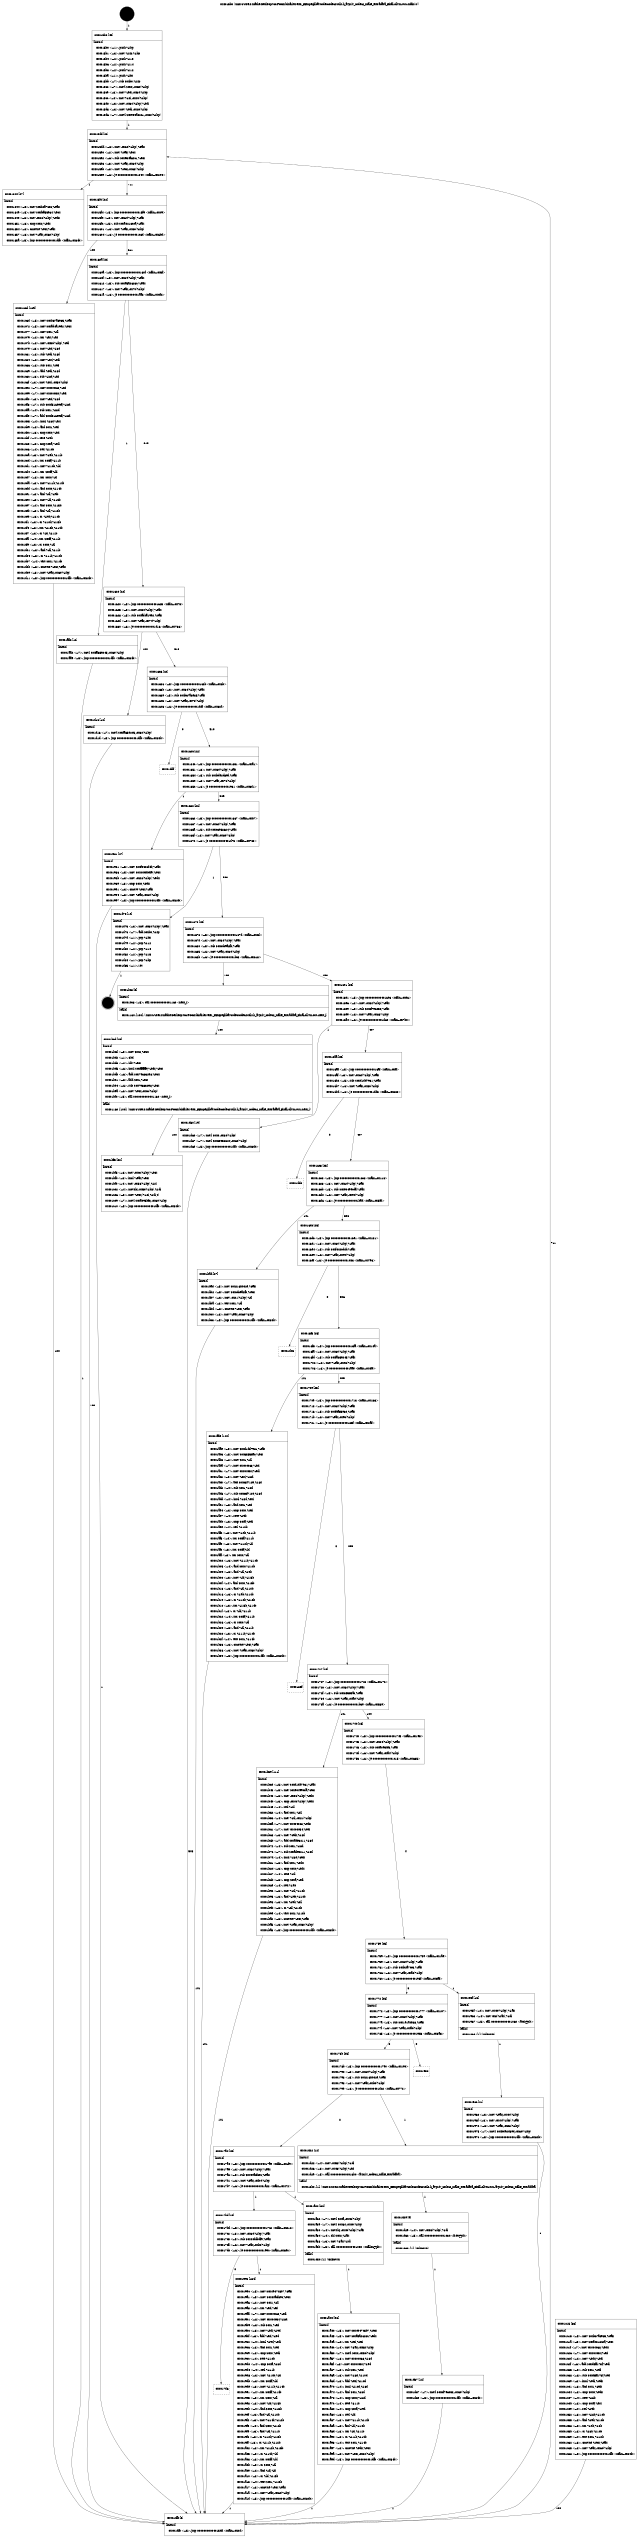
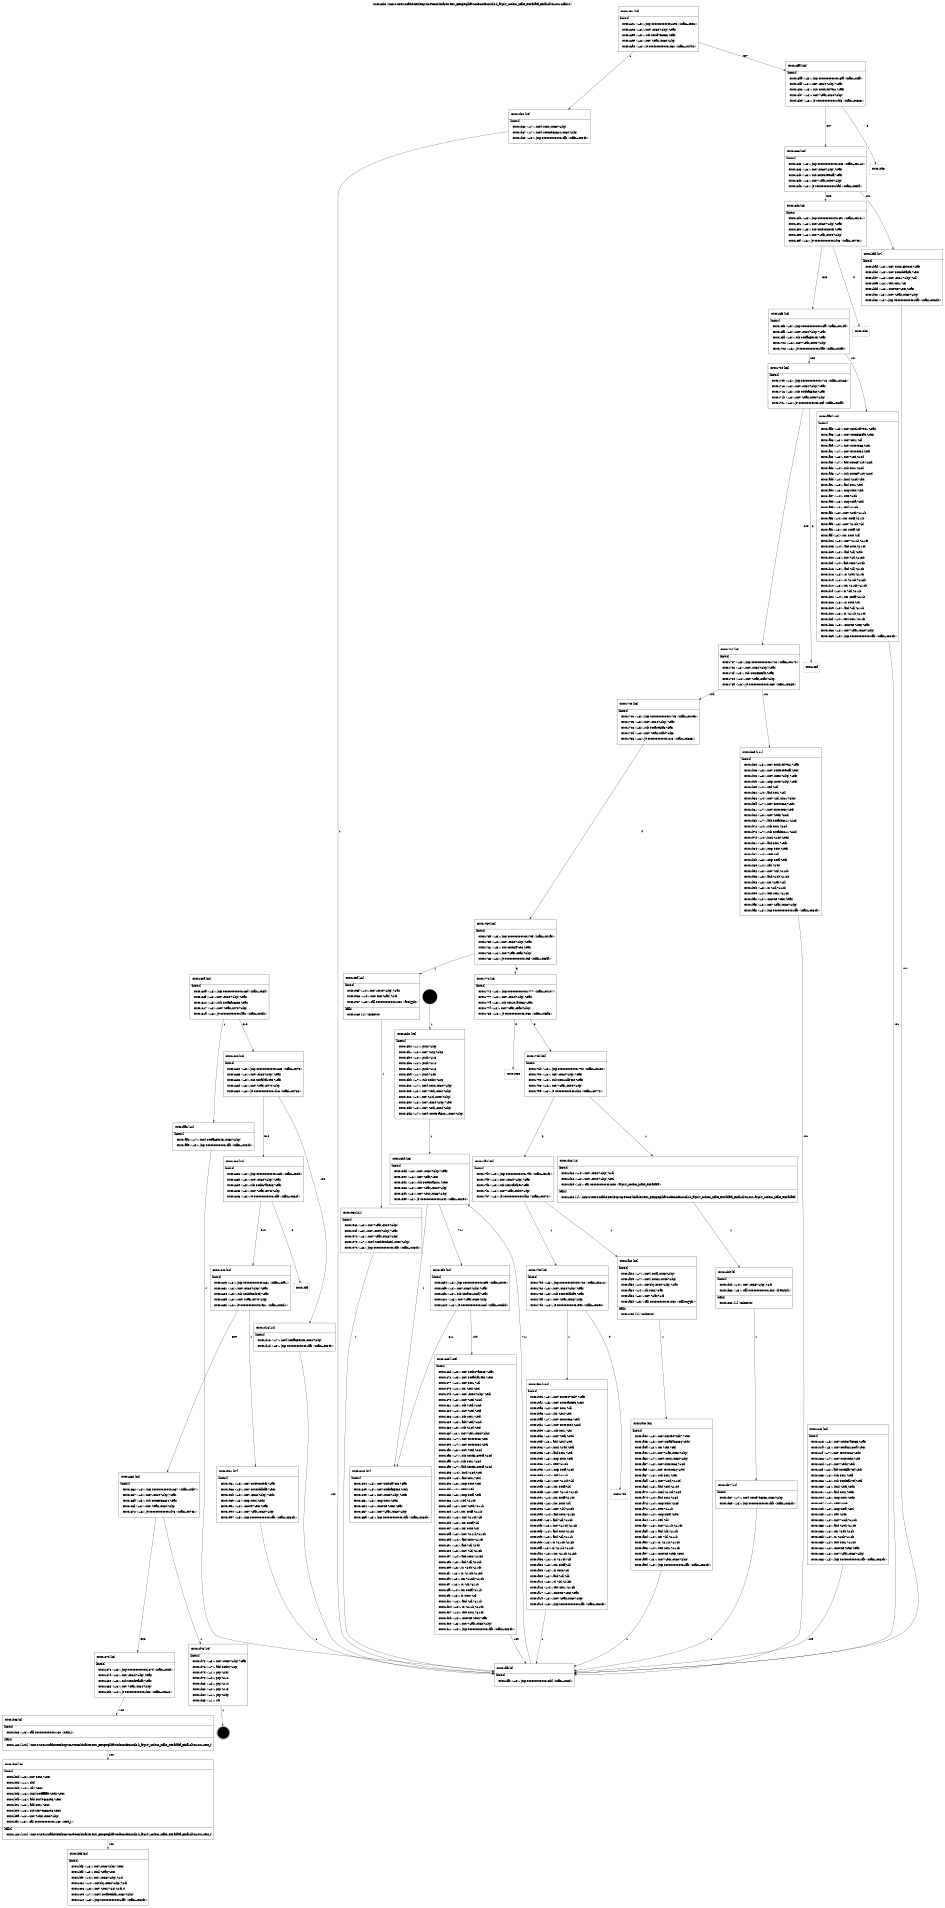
(127, 247) -> (421, 1385)
(297, 967) -> none
(190, 1852) -> (339, 832)
